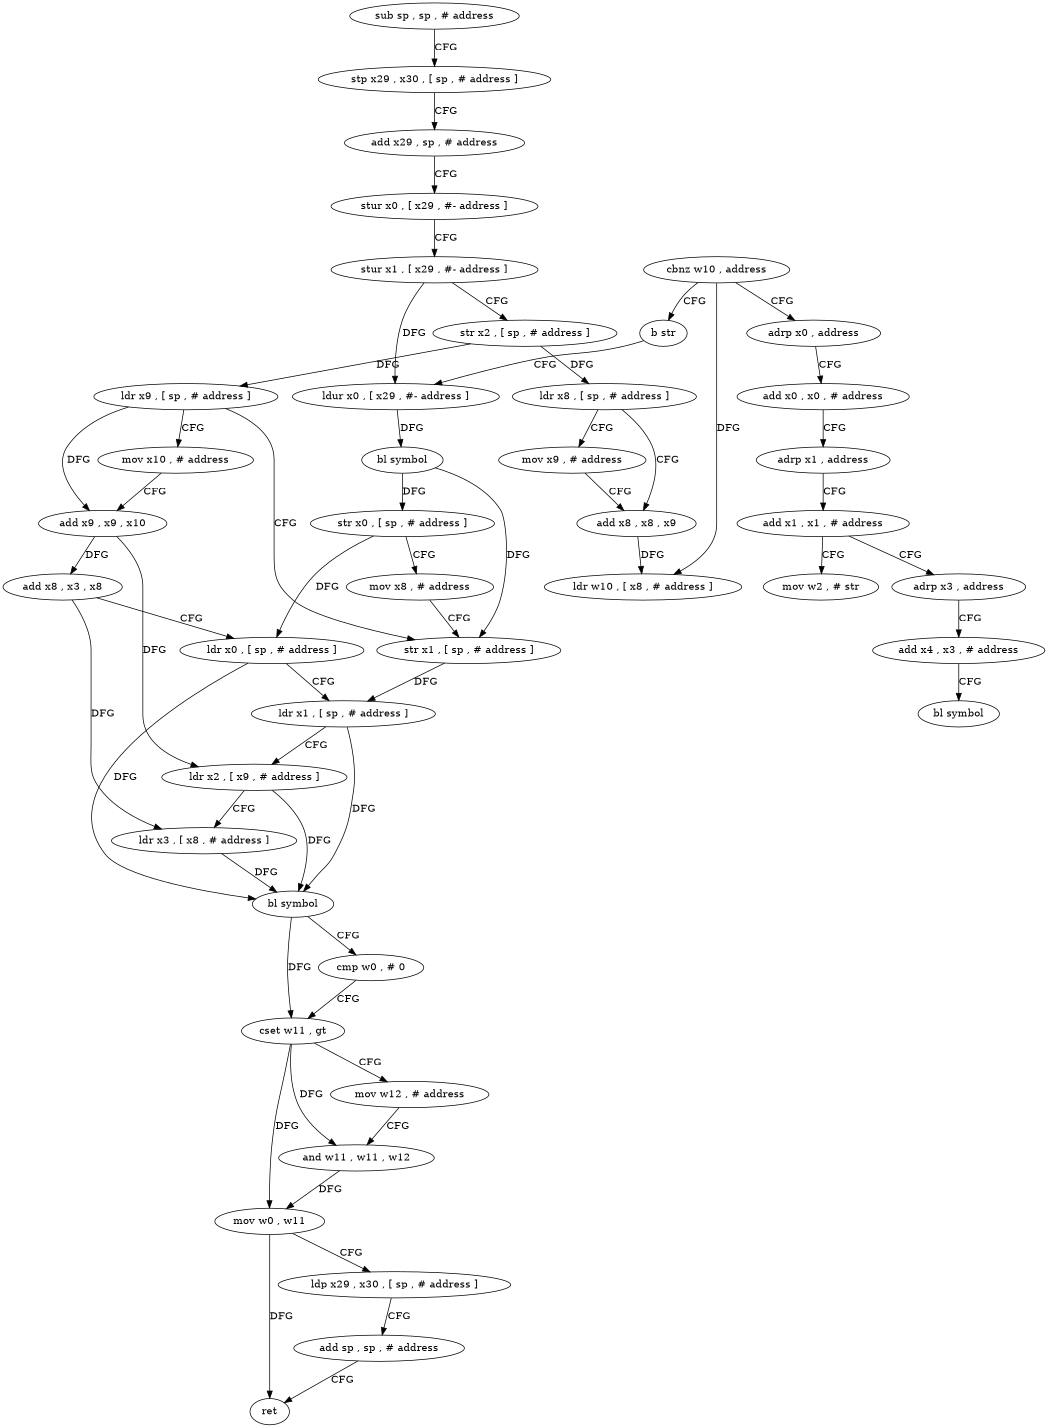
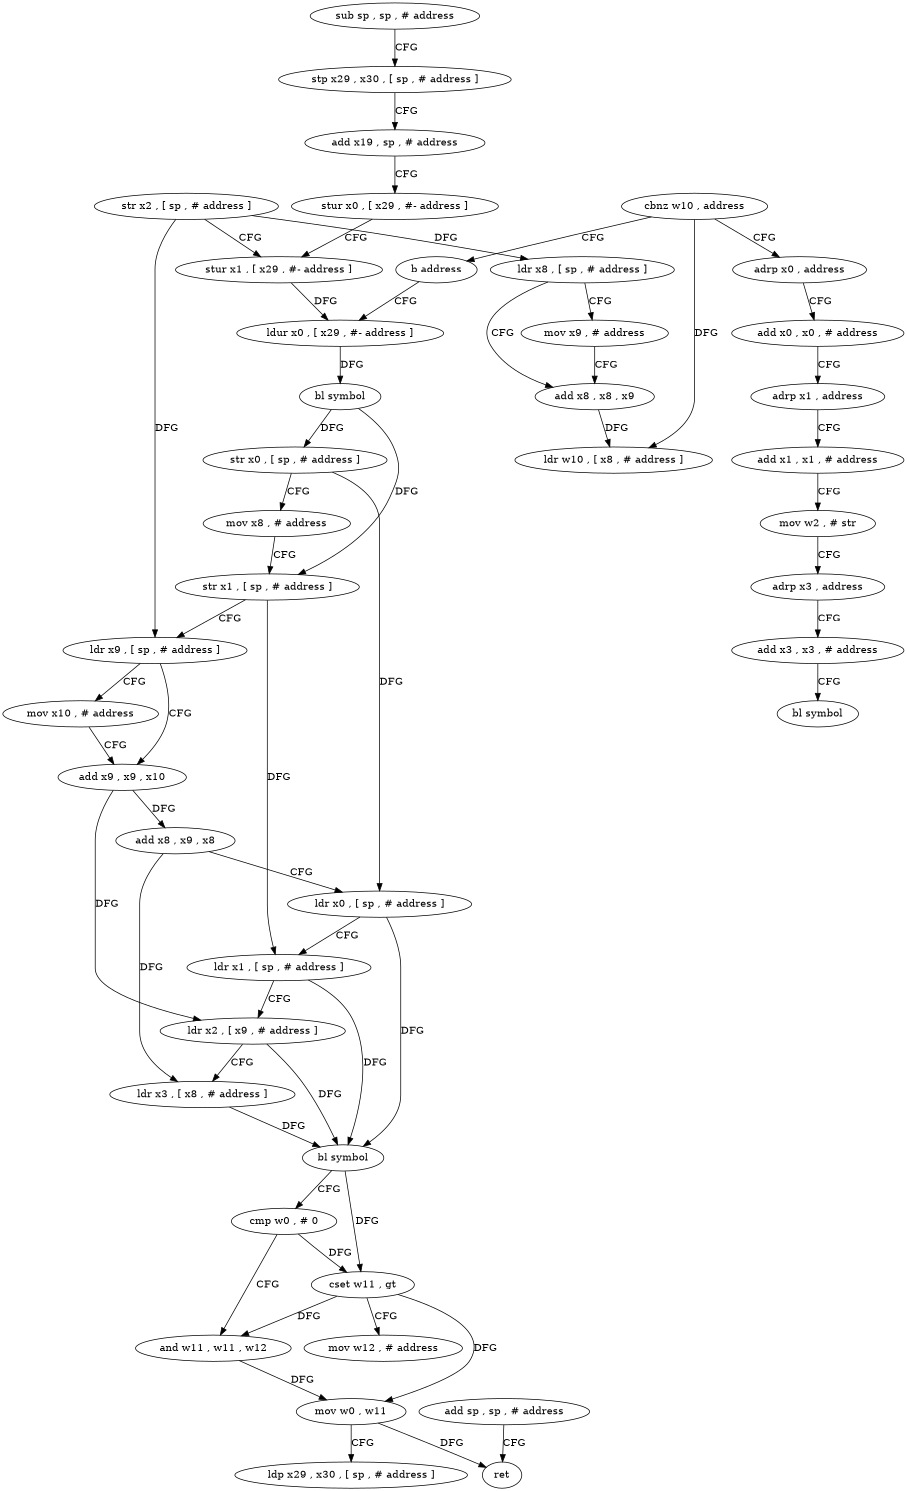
(435, 143) -> (395, 143)
(477, 299) -> (230, 236)
(663, 333) -> (436, 270)
(79, 460) -> (181, 714)
(888, 554) -> (818, 552)
(274, 556) -> (214, 617)
(63, 587) -> (175, 841)
(959, 650) -> (818, 650)
(348, 999) -> (341, 1253)
(385, 1123) -> (251, 1282)
(388, 1313) -> none
